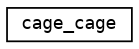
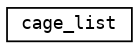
(69, 25) -> (69, 25)
